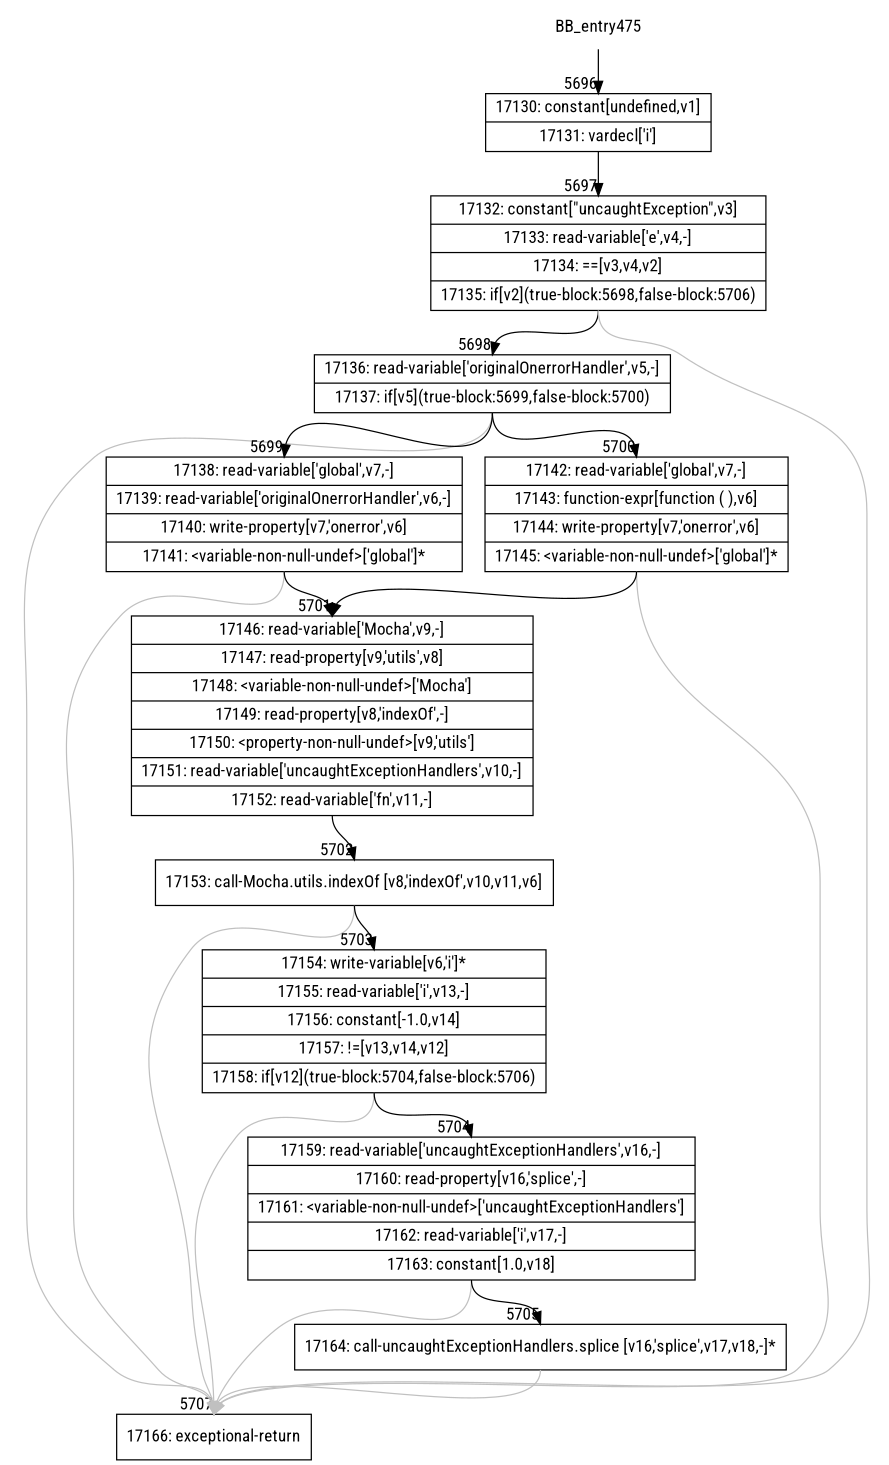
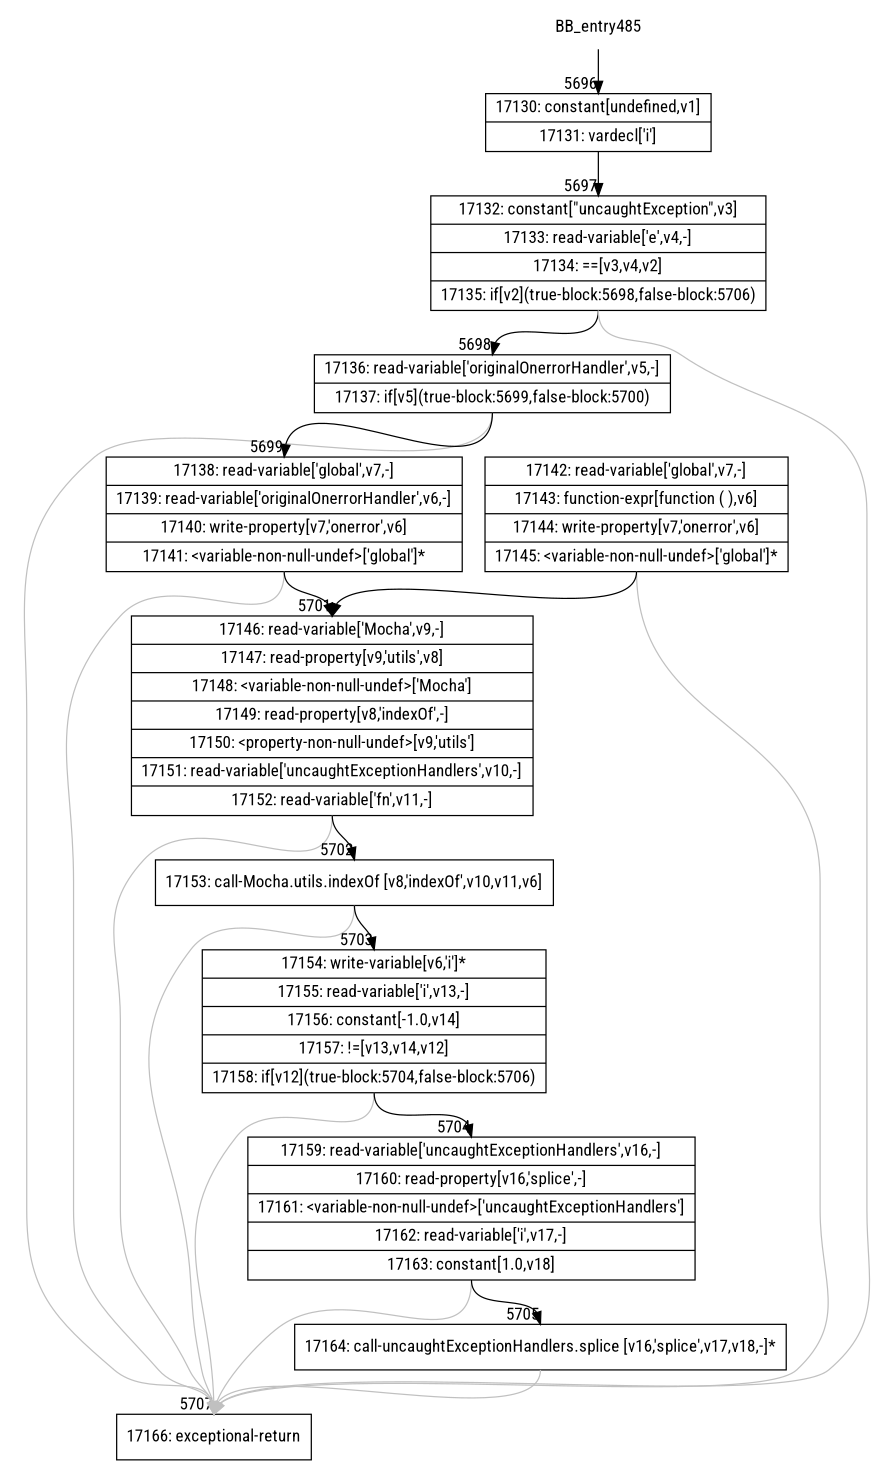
(598, 27) -> (598, 27)
(558, 436) -> none
none -> (120, 1031)
